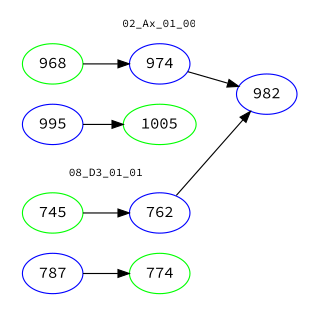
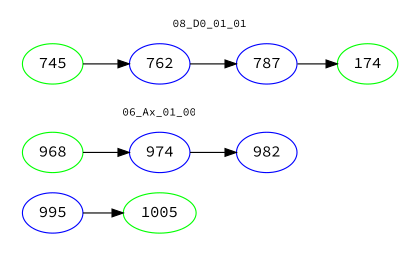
(160, 24) -> (160, 113)
(206, 161) -> (207, 64)
(106, 173) -> (210, 24)
(160, 273) -> (368, 64)
